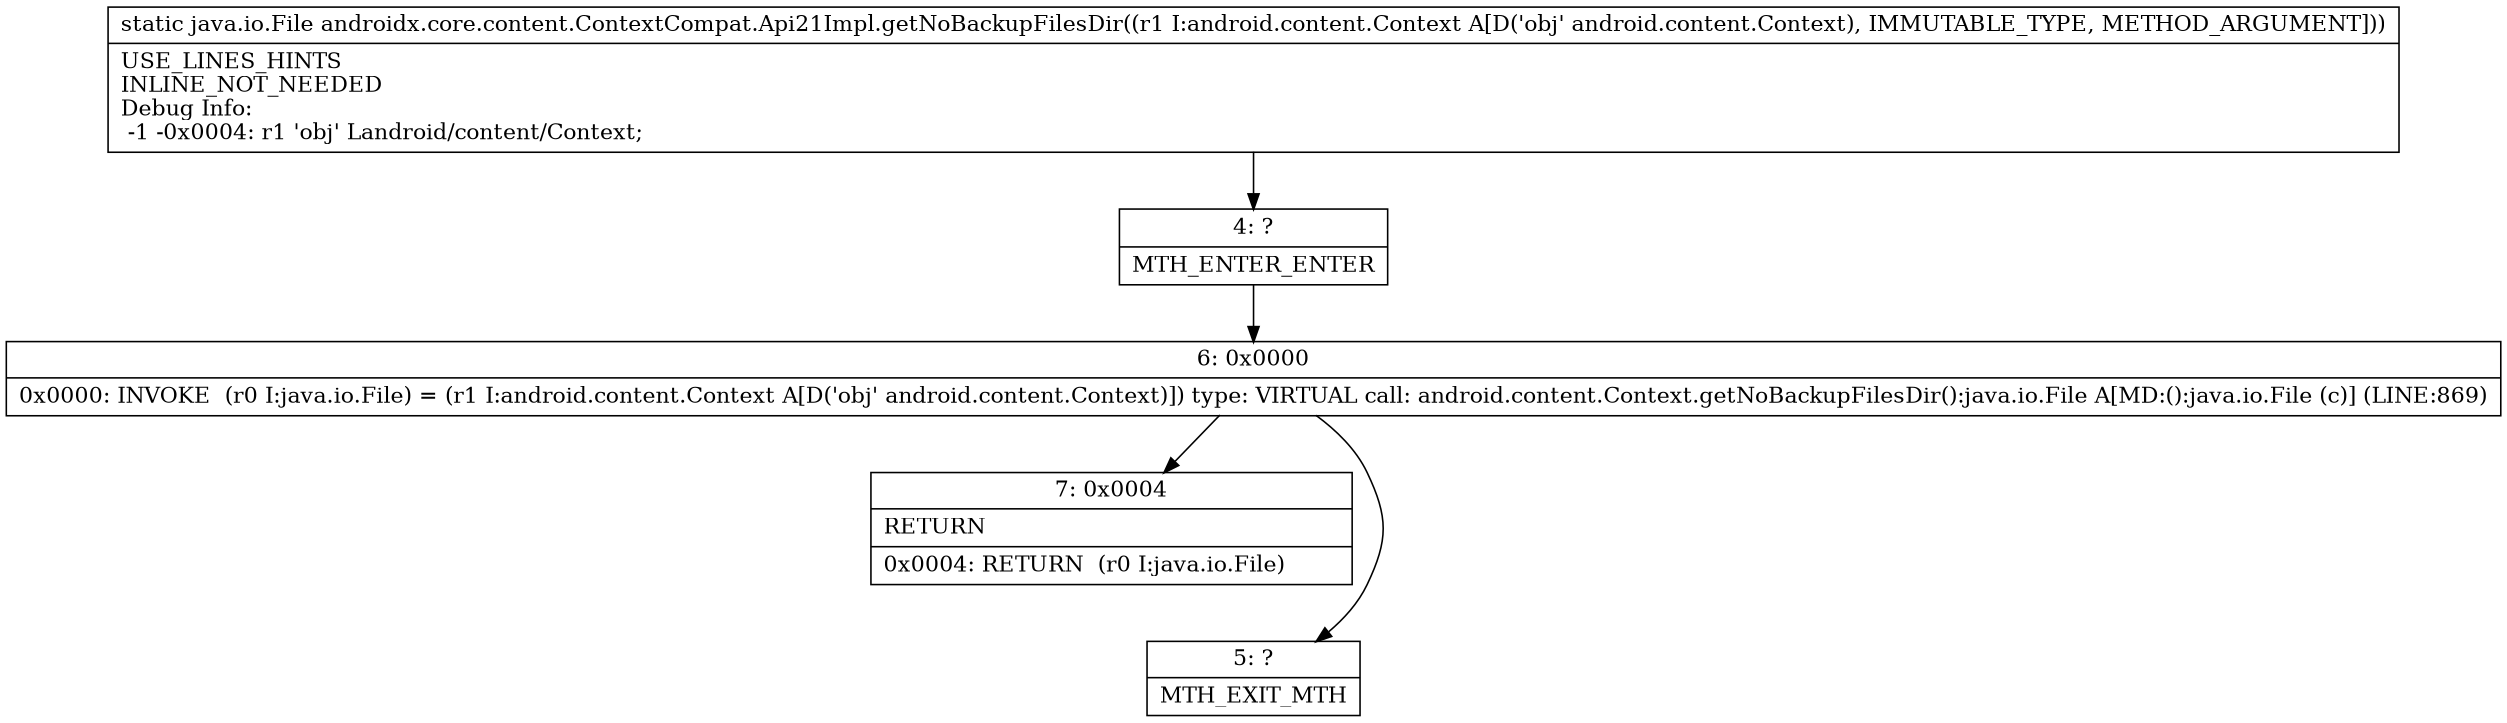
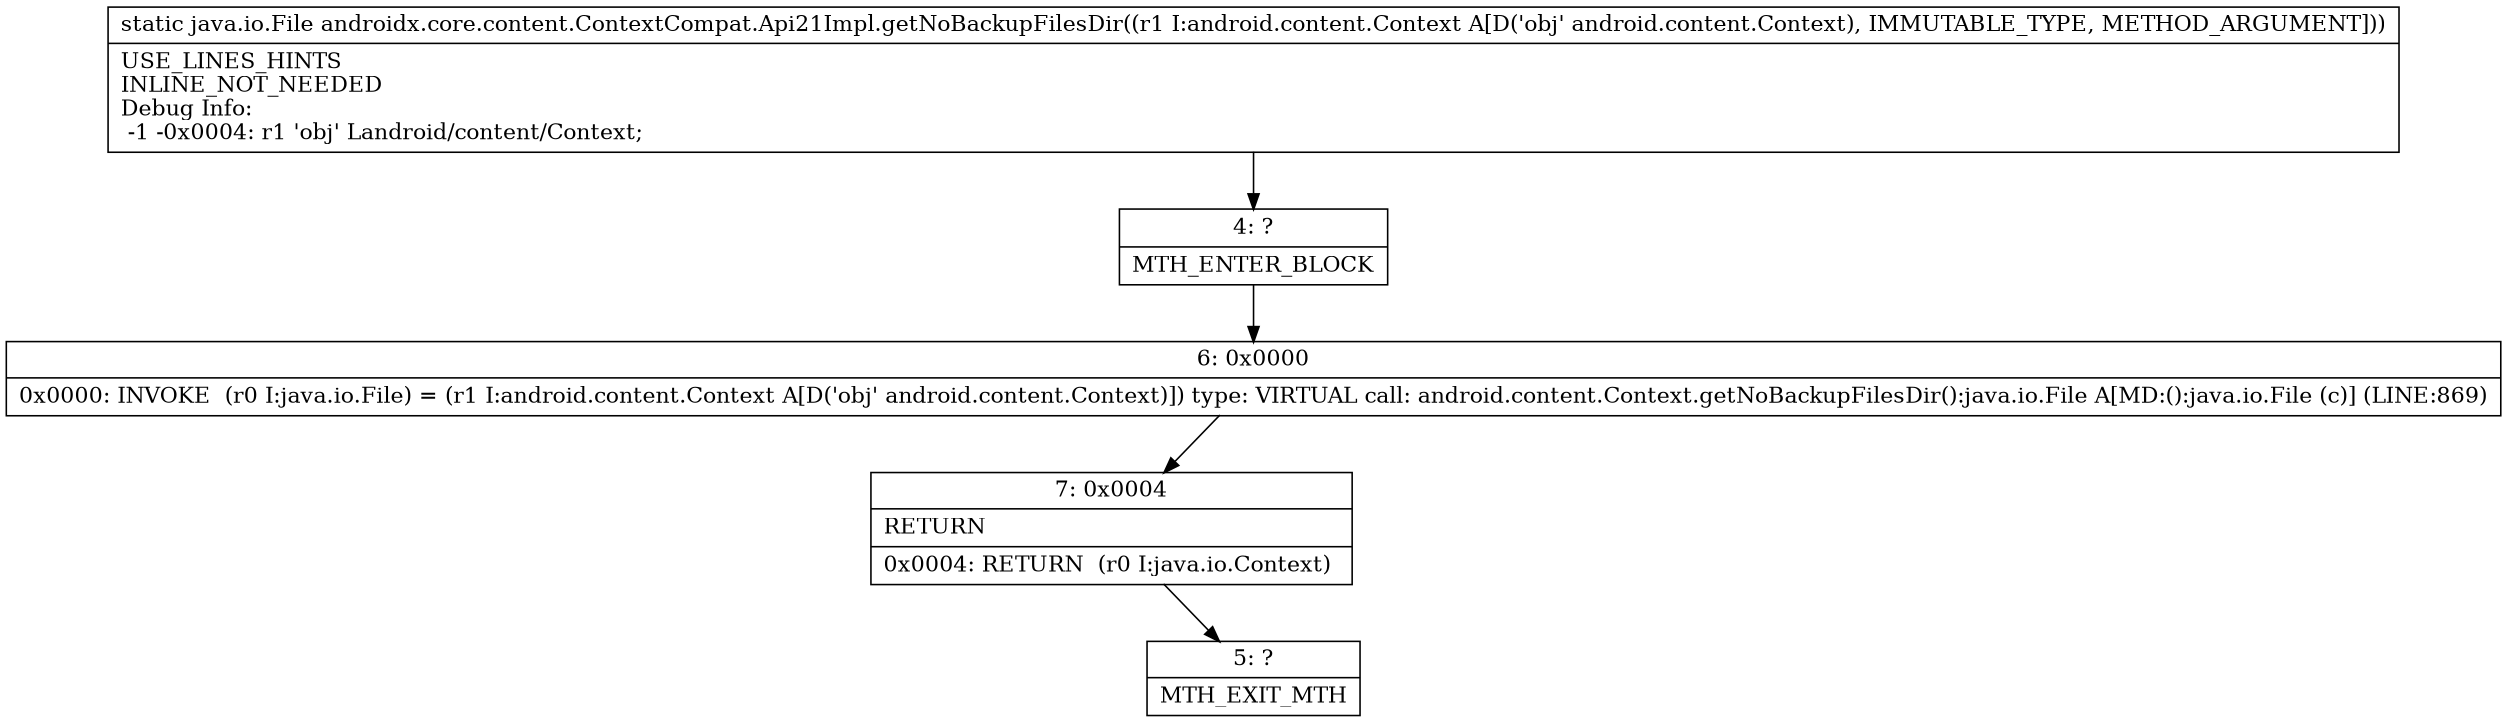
(1254, 265) -> (1254, 265)
(1383, 521) -> (1186, 607)
(1088, 565) -> (1112, 565)
